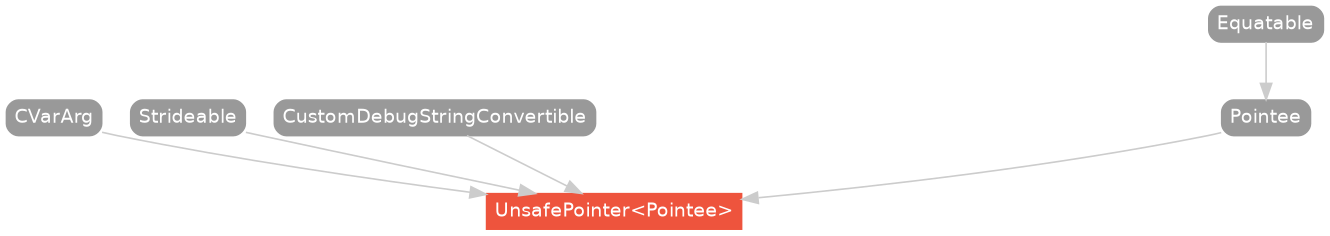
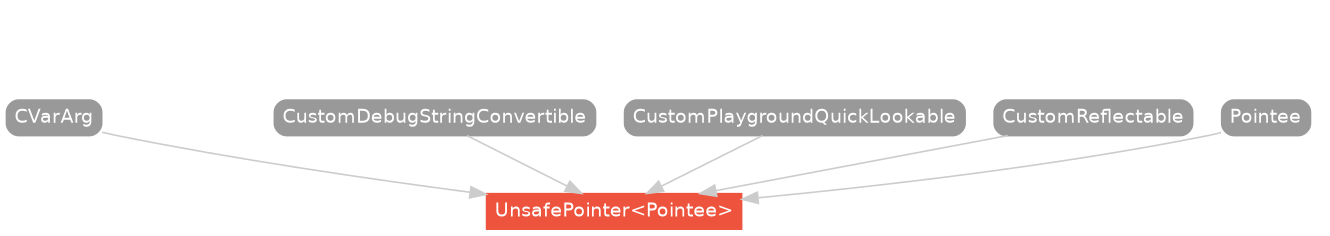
(1266, 24) -> none
(188, 118) -> none
none -> (795, 118)
none -> (1093, 118)
